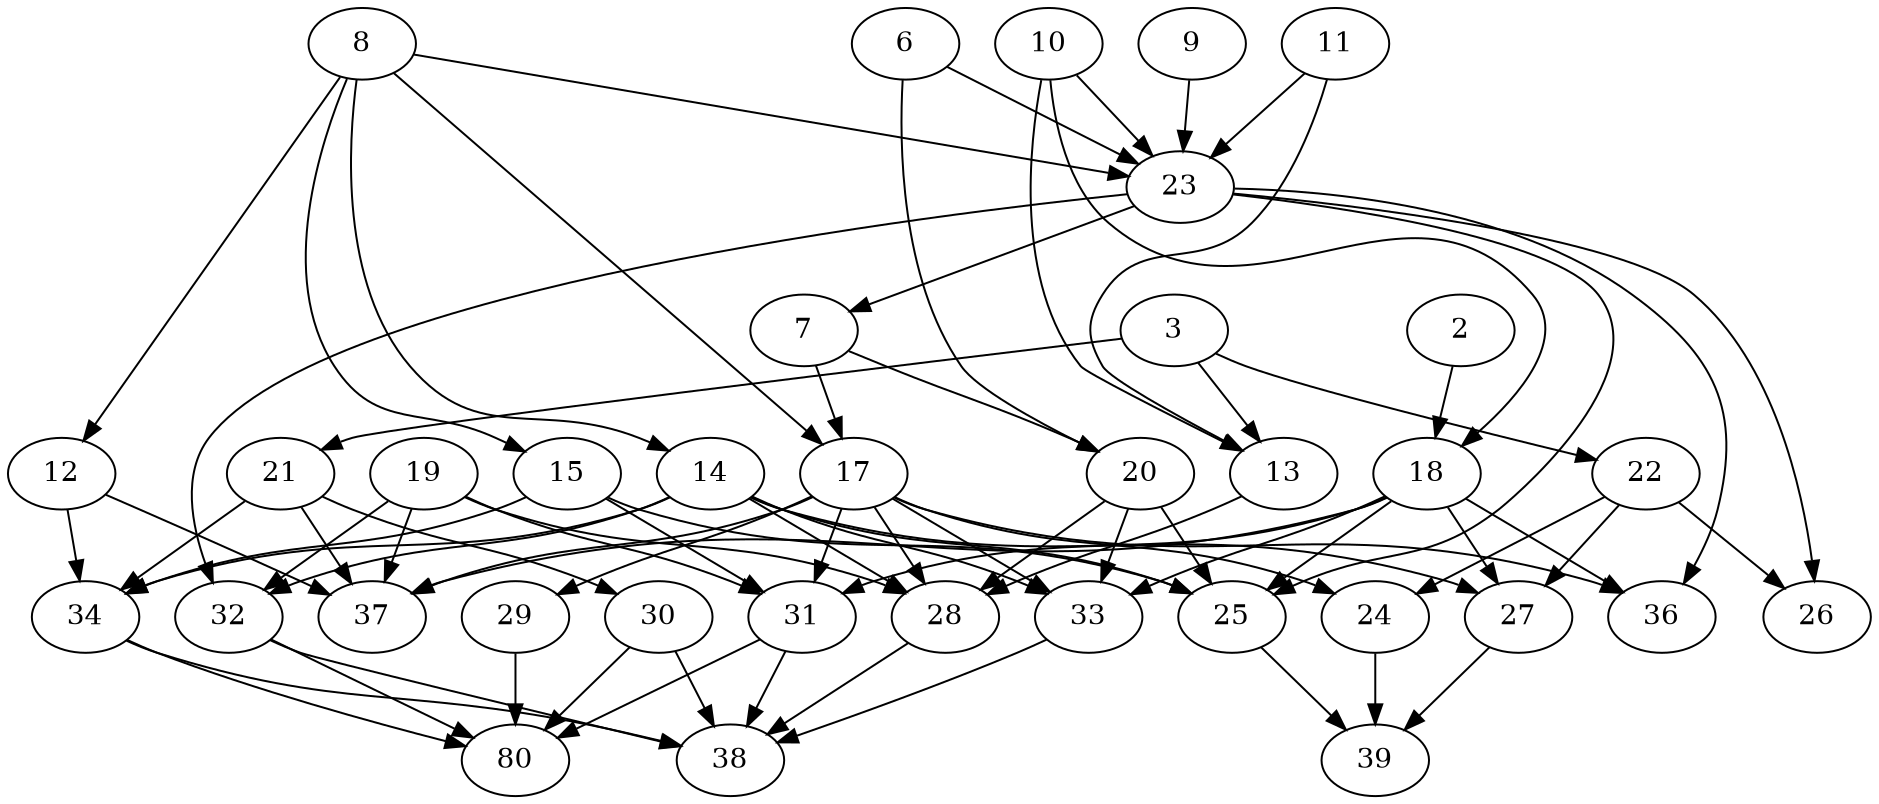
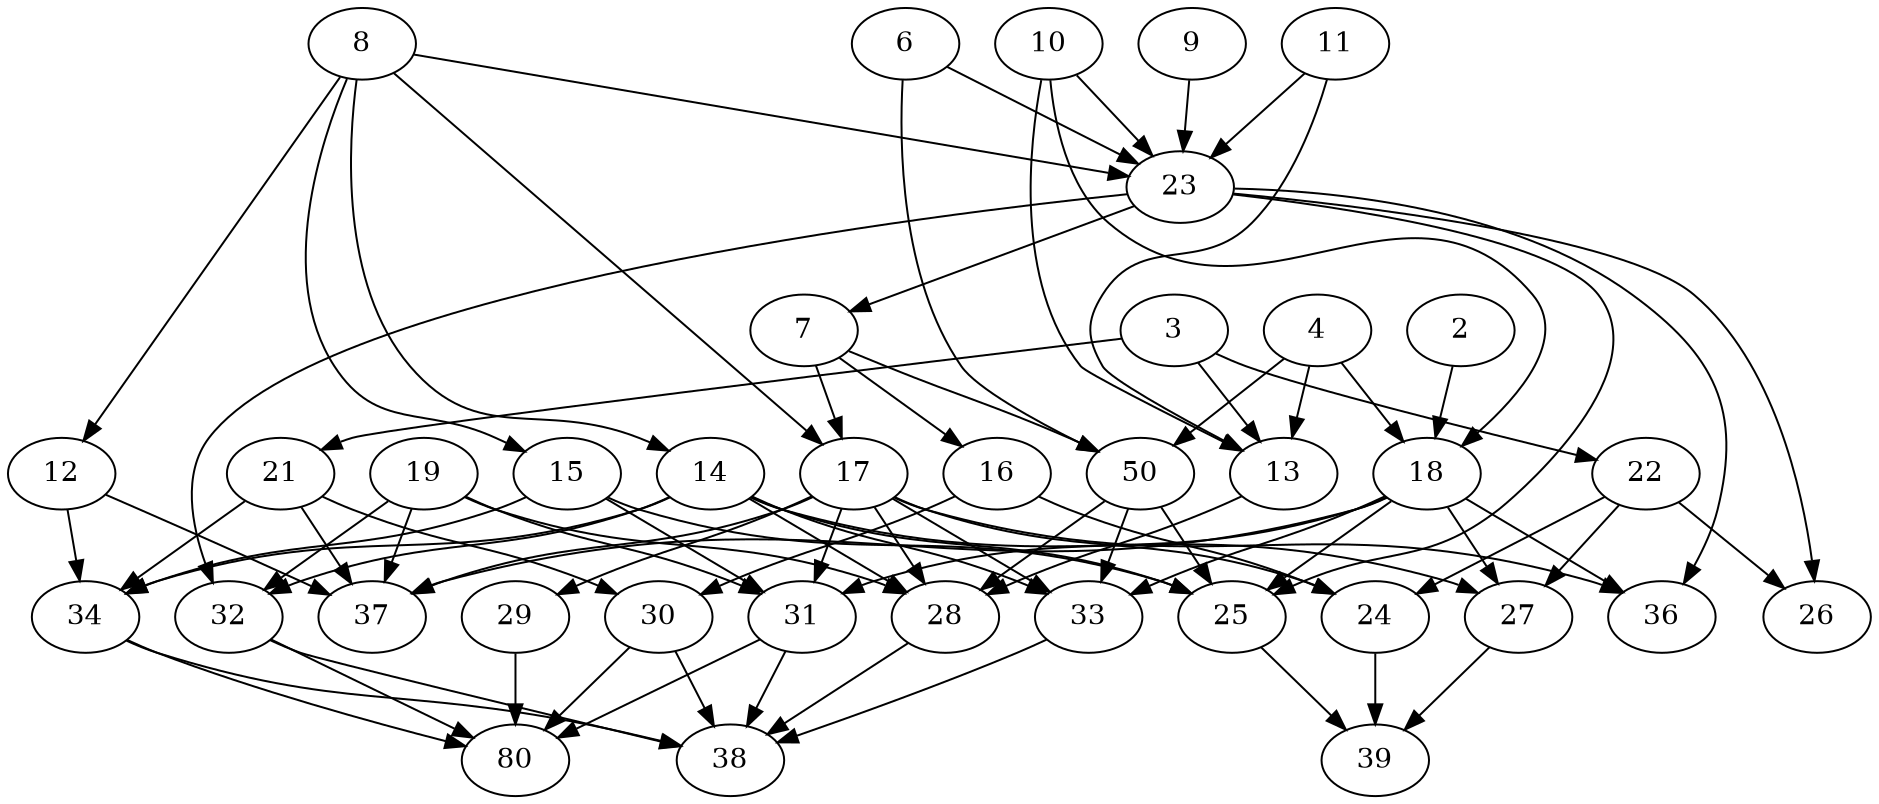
none -> (1318, 330)
none -> (997, 474)
(1140, 474) -> (1140, 474)
